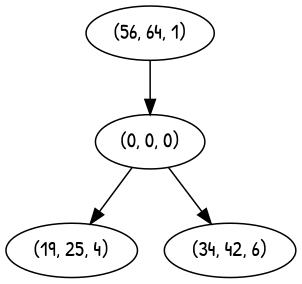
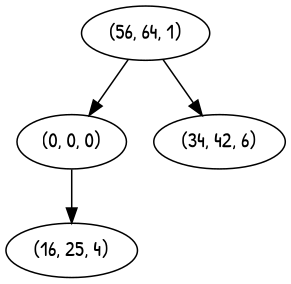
(185, 190) -> (178, 81)
(72, 250) -> (72, 250)
